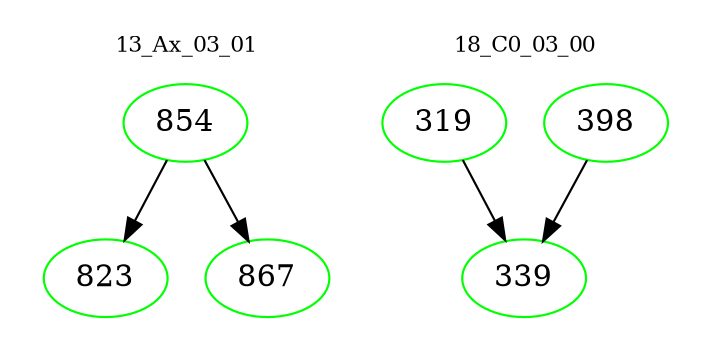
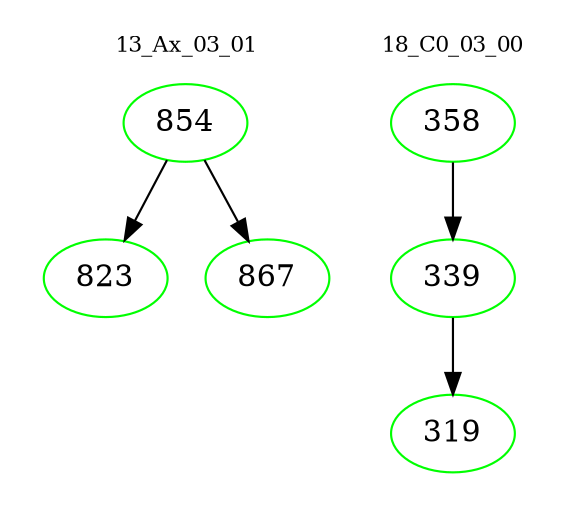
(606, 123) -> (453, 123)
(479, 190) -> (453, 345)
